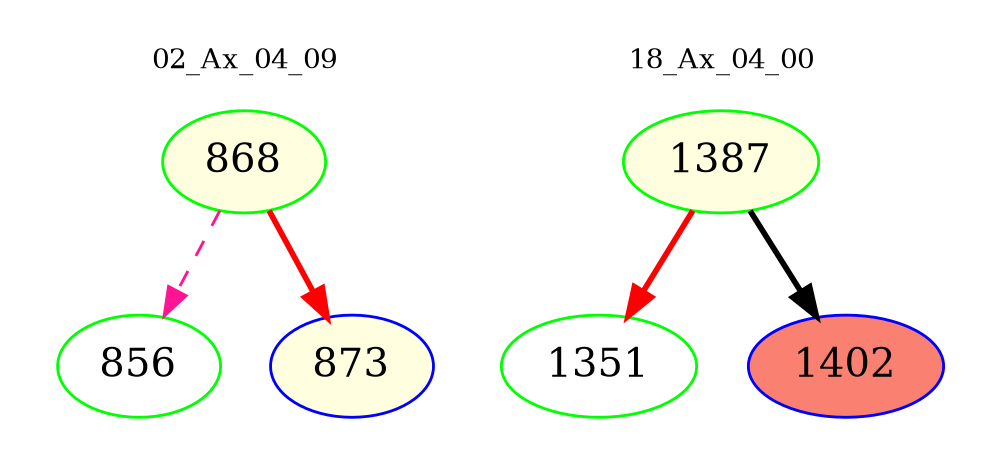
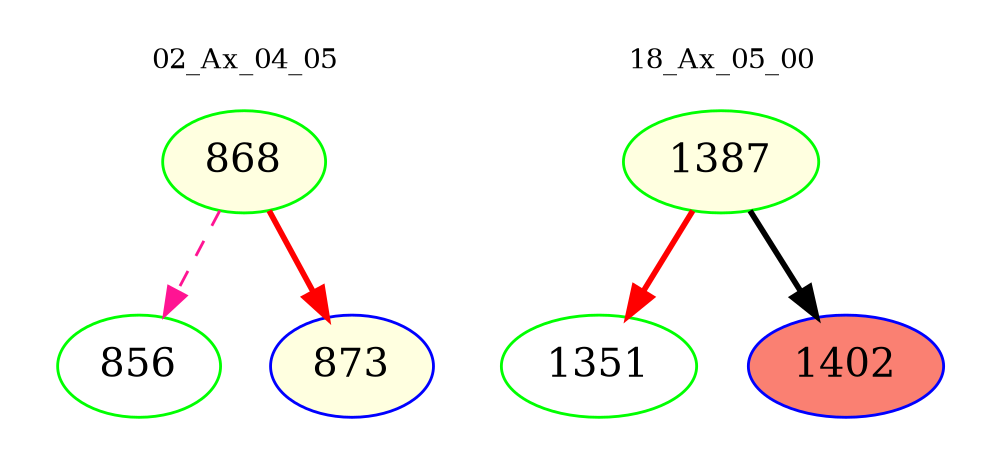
(246, 61) -> (246, 61)
(722, 61) -> (722, 61)
